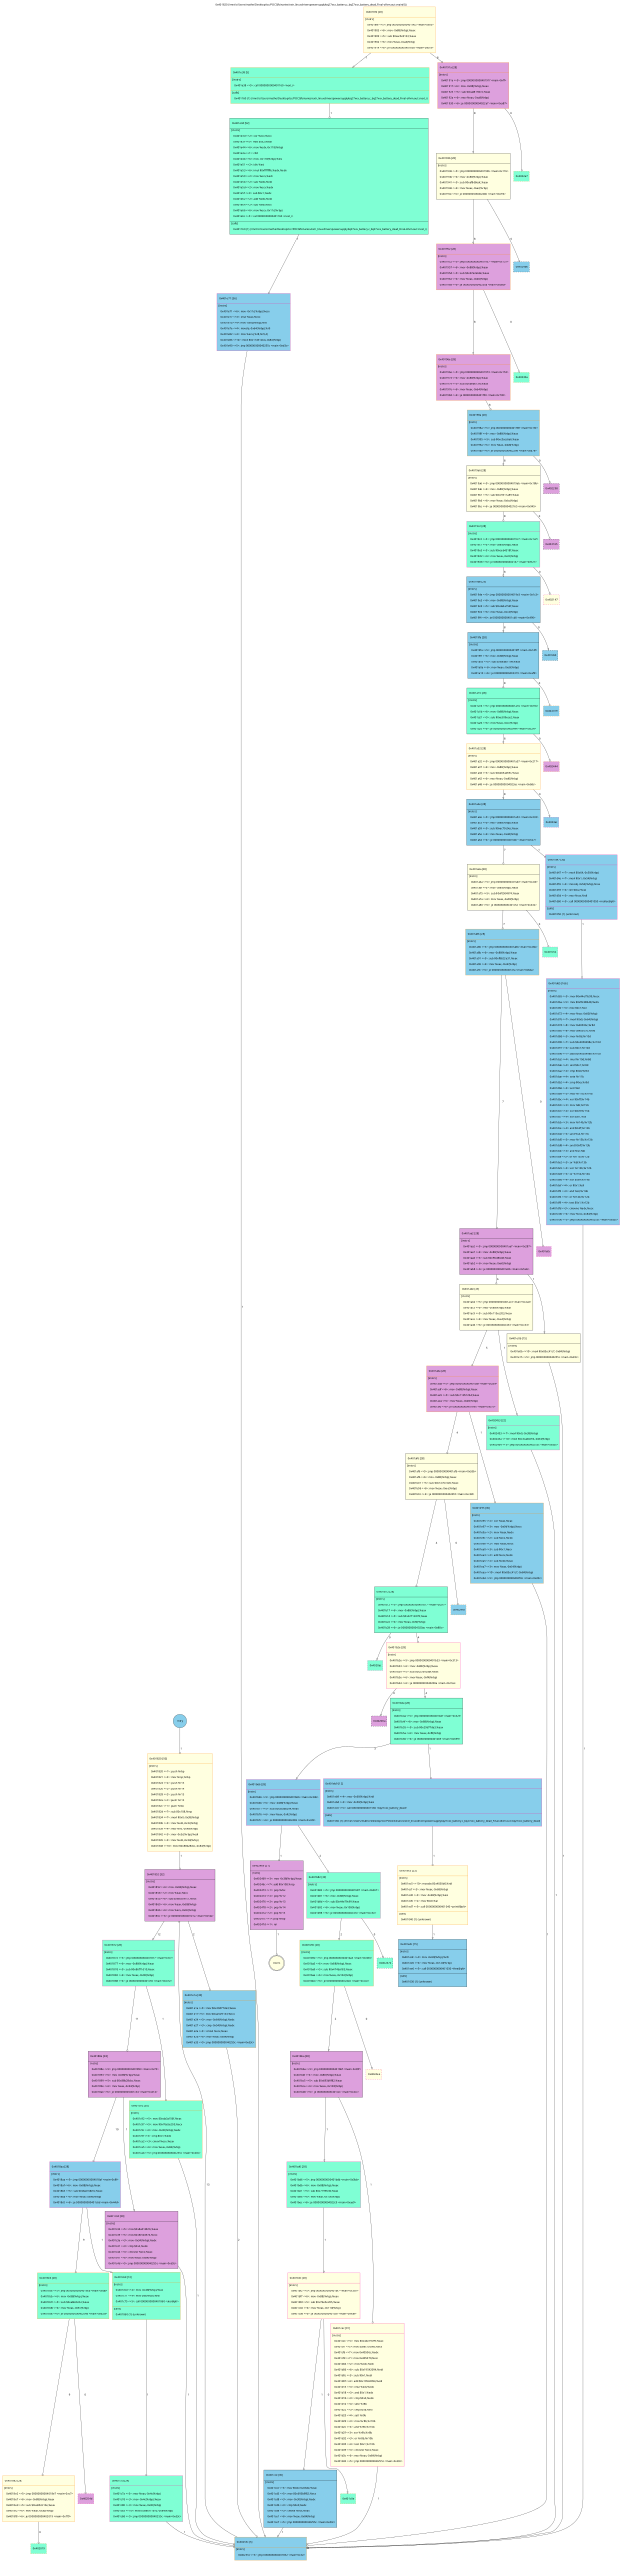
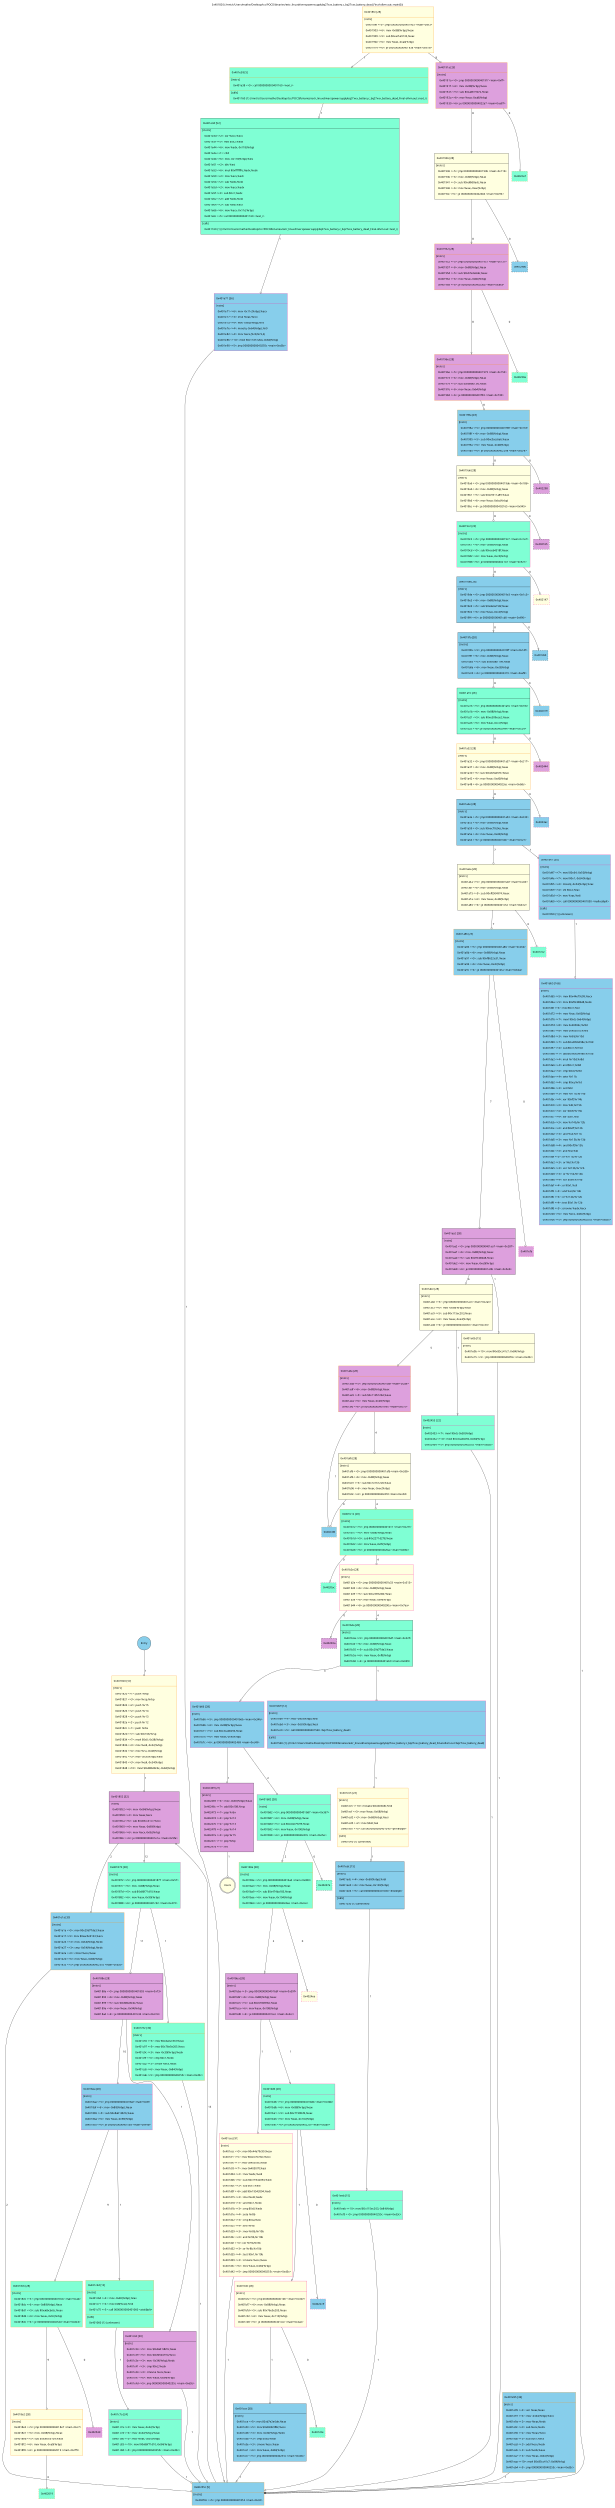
(482, 1457) -> (331, 1466)
(411, 1610) -> (377, 1532)
none -> (367, 2205)
none -> (318, 2304)
